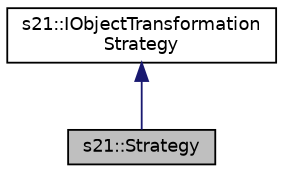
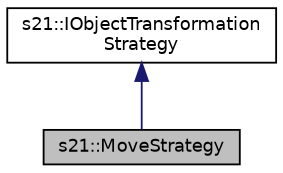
(142, 147) -> (142, 147)
